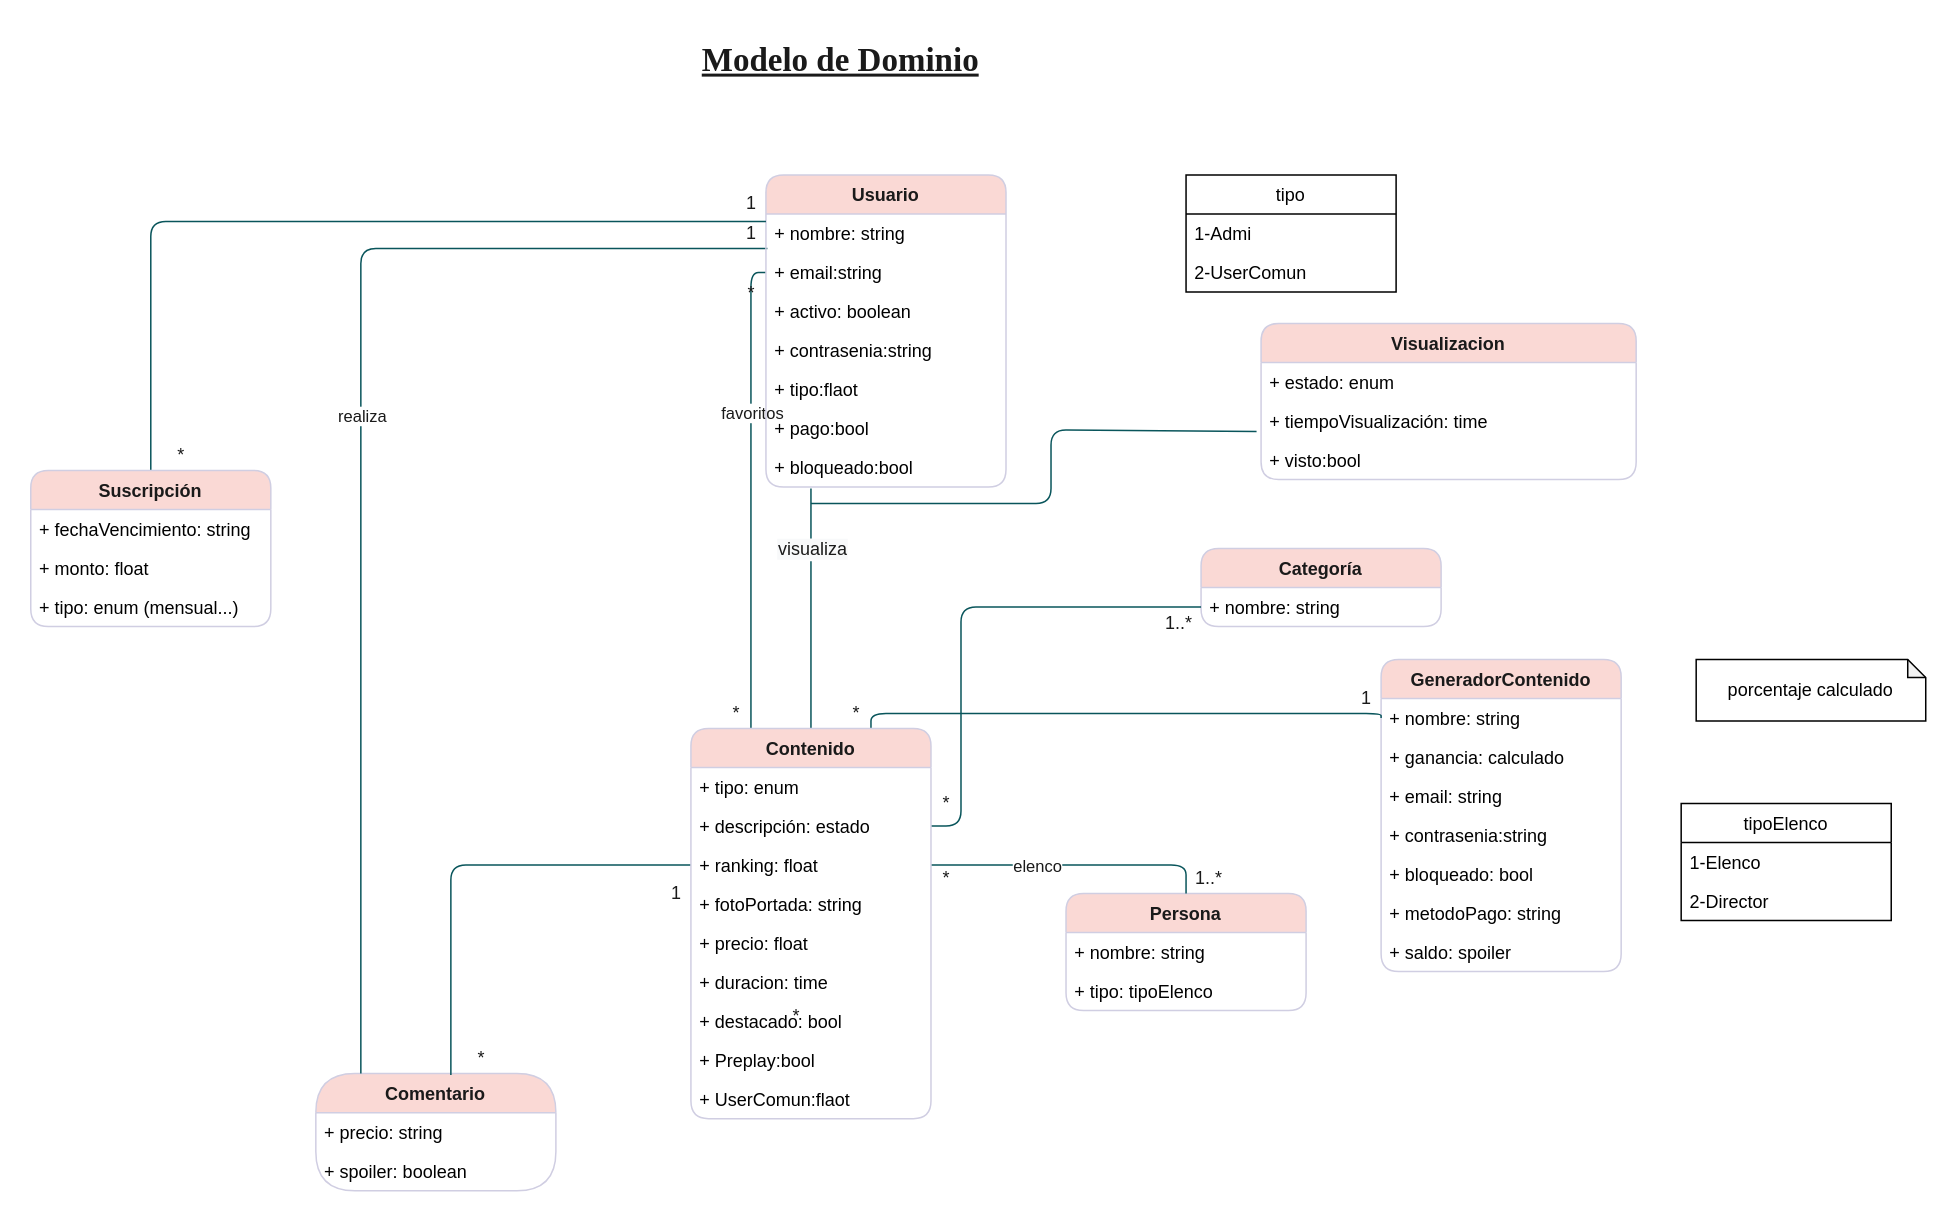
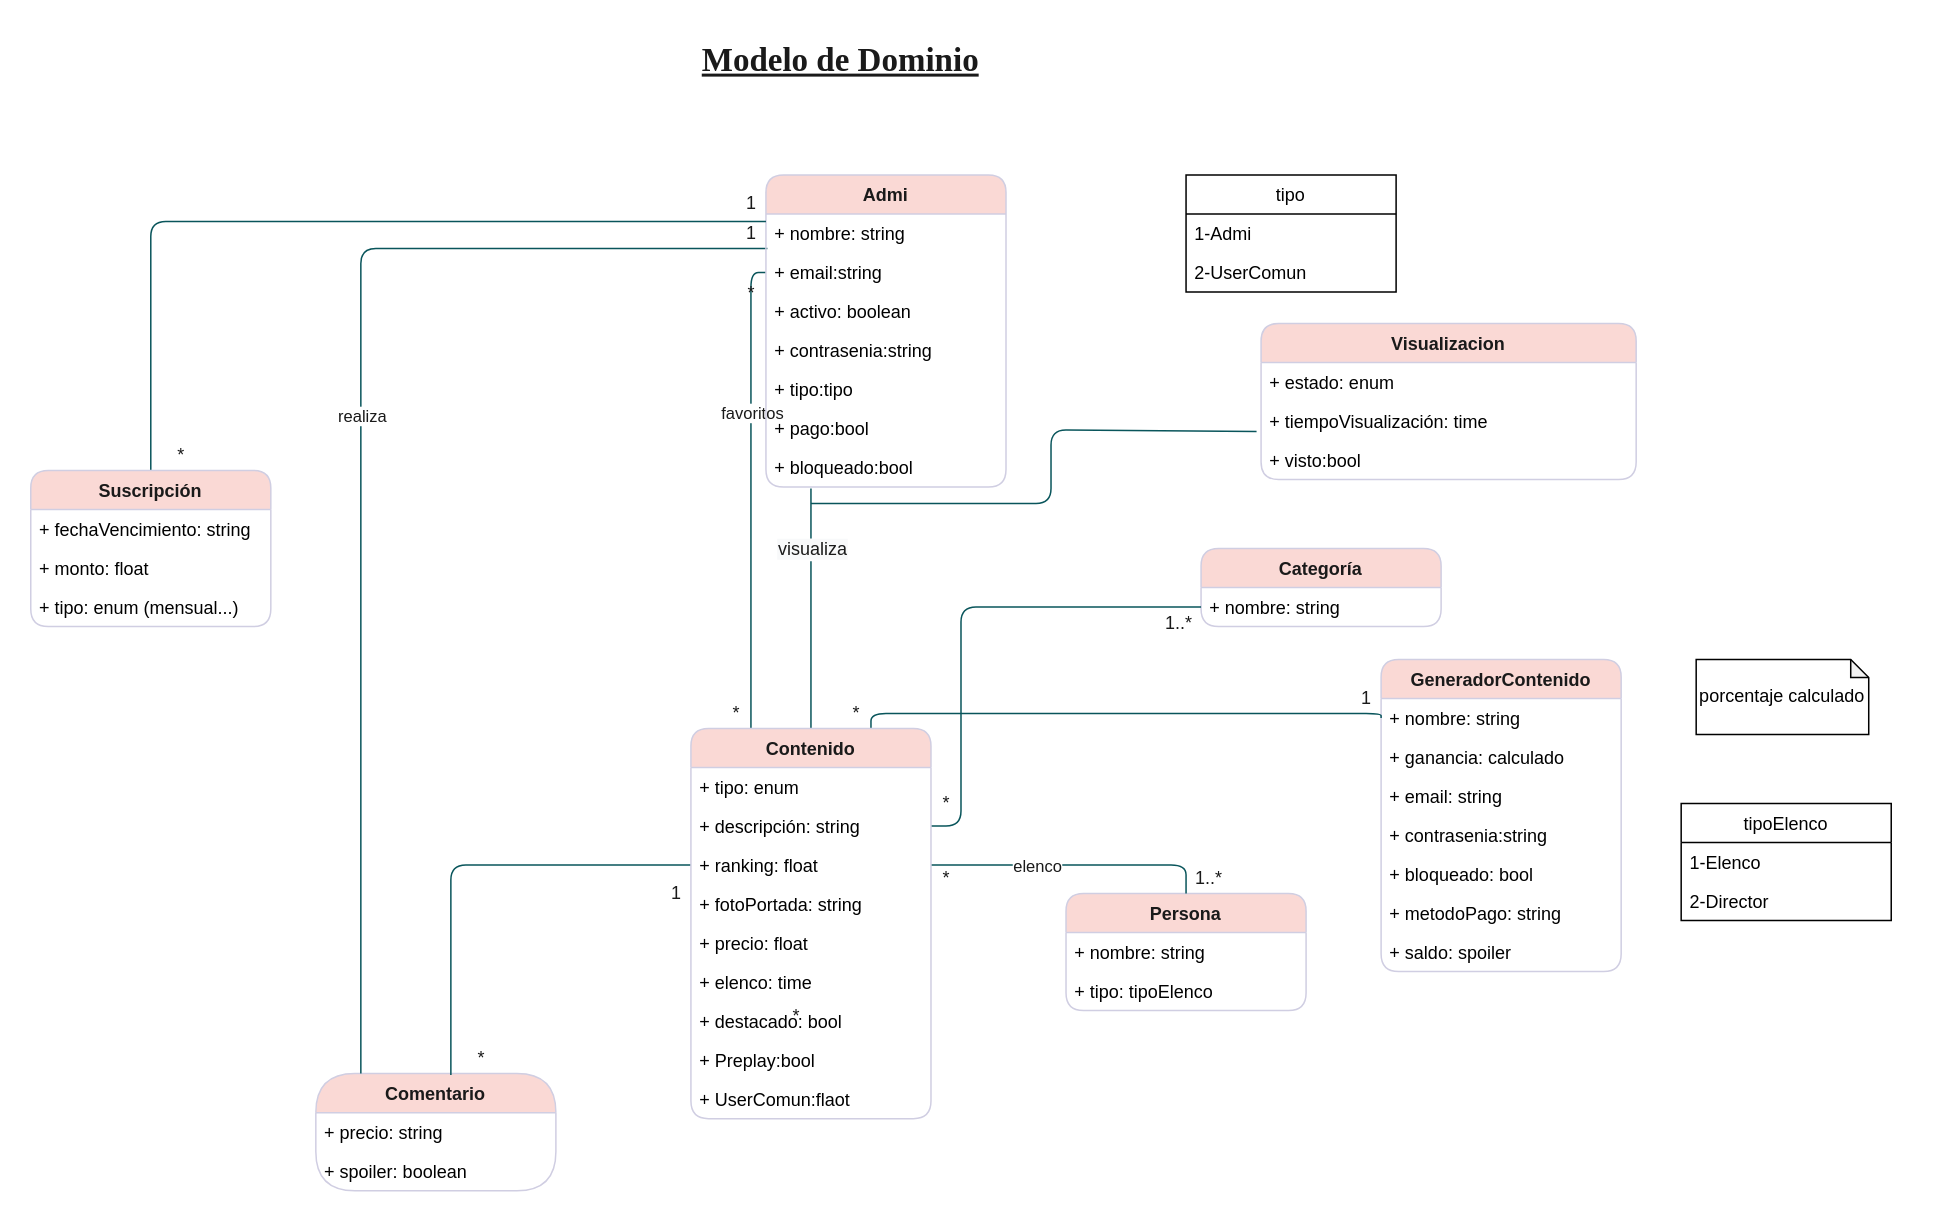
(885, 195) -> (885, 195)
(825, 390) -> (820, 390)
(1811, 690) -> (1782, 697)
(793, 827) -> (791, 827)
(768, 983) -> (758, 983)
